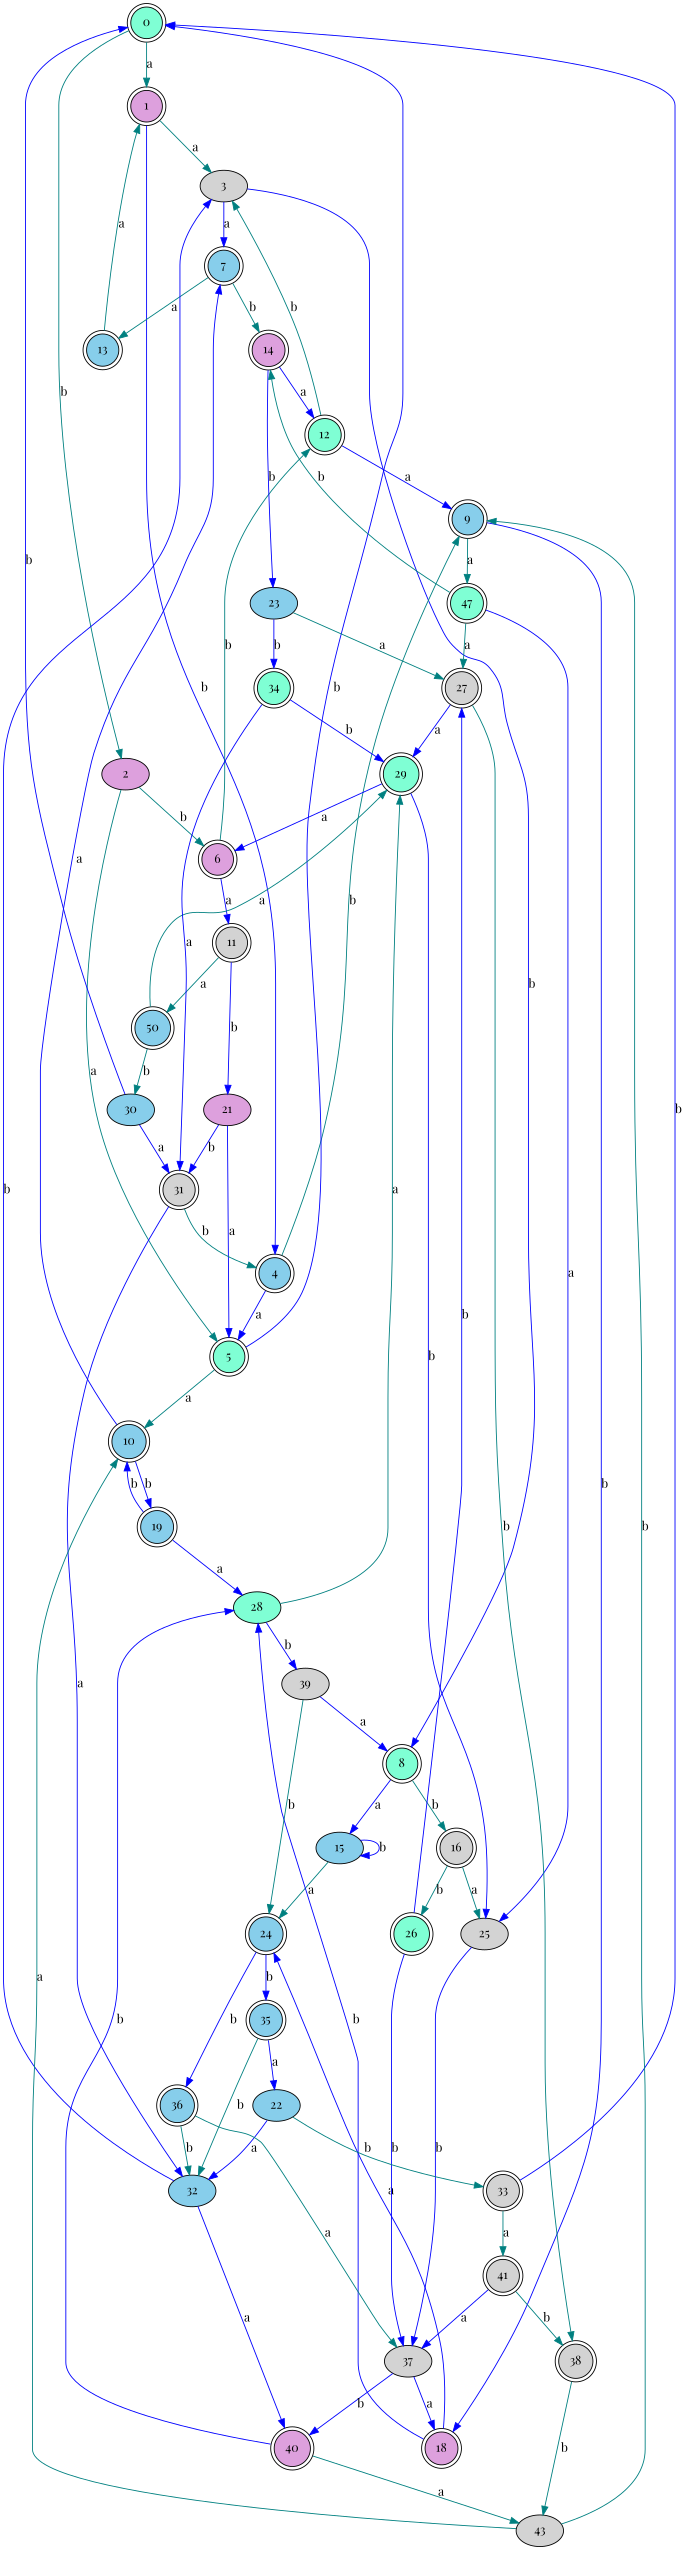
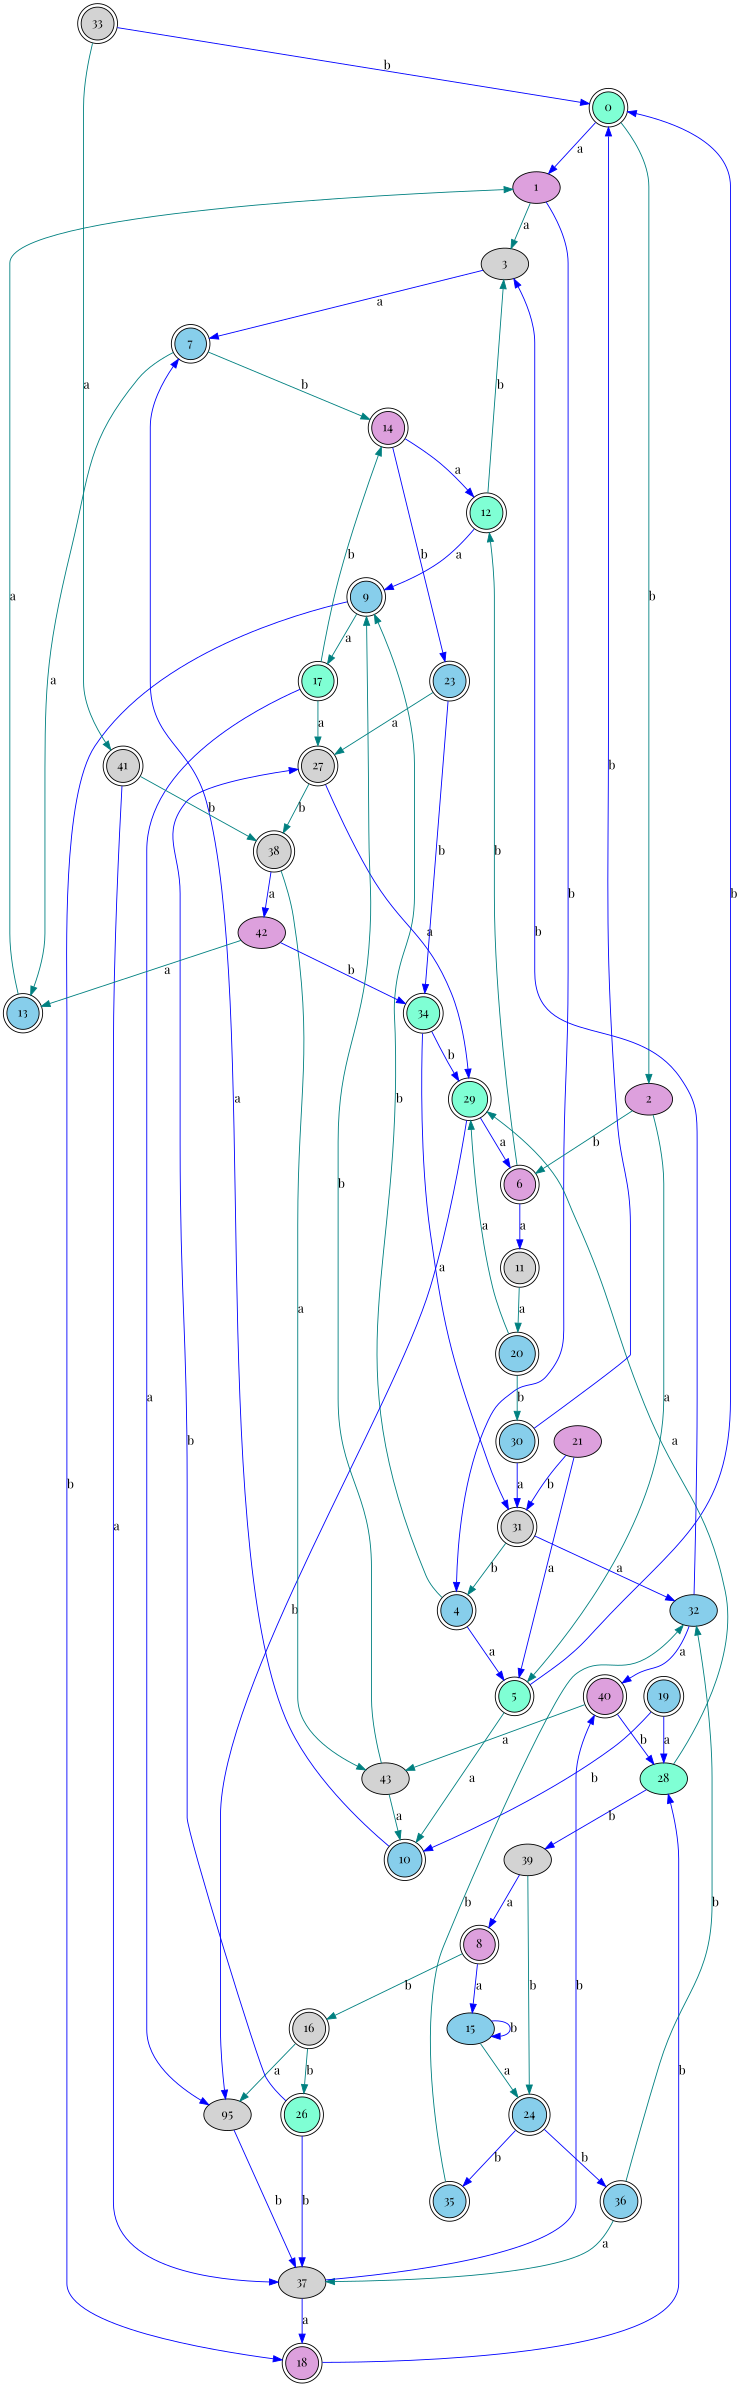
(147, 60) -> (575, 145)
(147, 106) -> (536, 188)
(274, 603) -> (450, 681)
(467, 603) -> (318, 681)
(528, 915) -> none
none -> (262, 933)
(230, 1024) -> none
(153, 1028) -> (517, 1354)
(131, 1110) -> (517, 1441)
(142, 1480) -> none
(402, 1764) -> (479, 1945)
(485, 1934) -> (228, 2115)
(276, 2105) -> none
(378, 2191) -> none
(565, 2448) -> (301, 1310)
